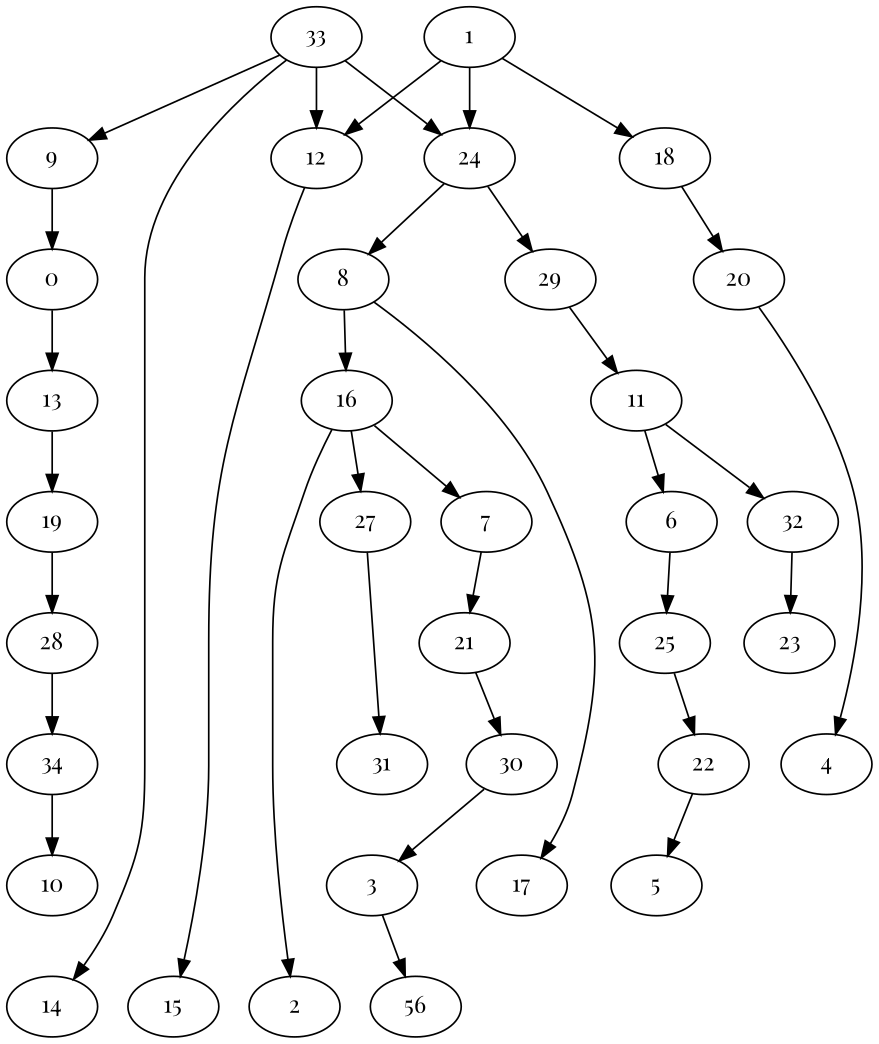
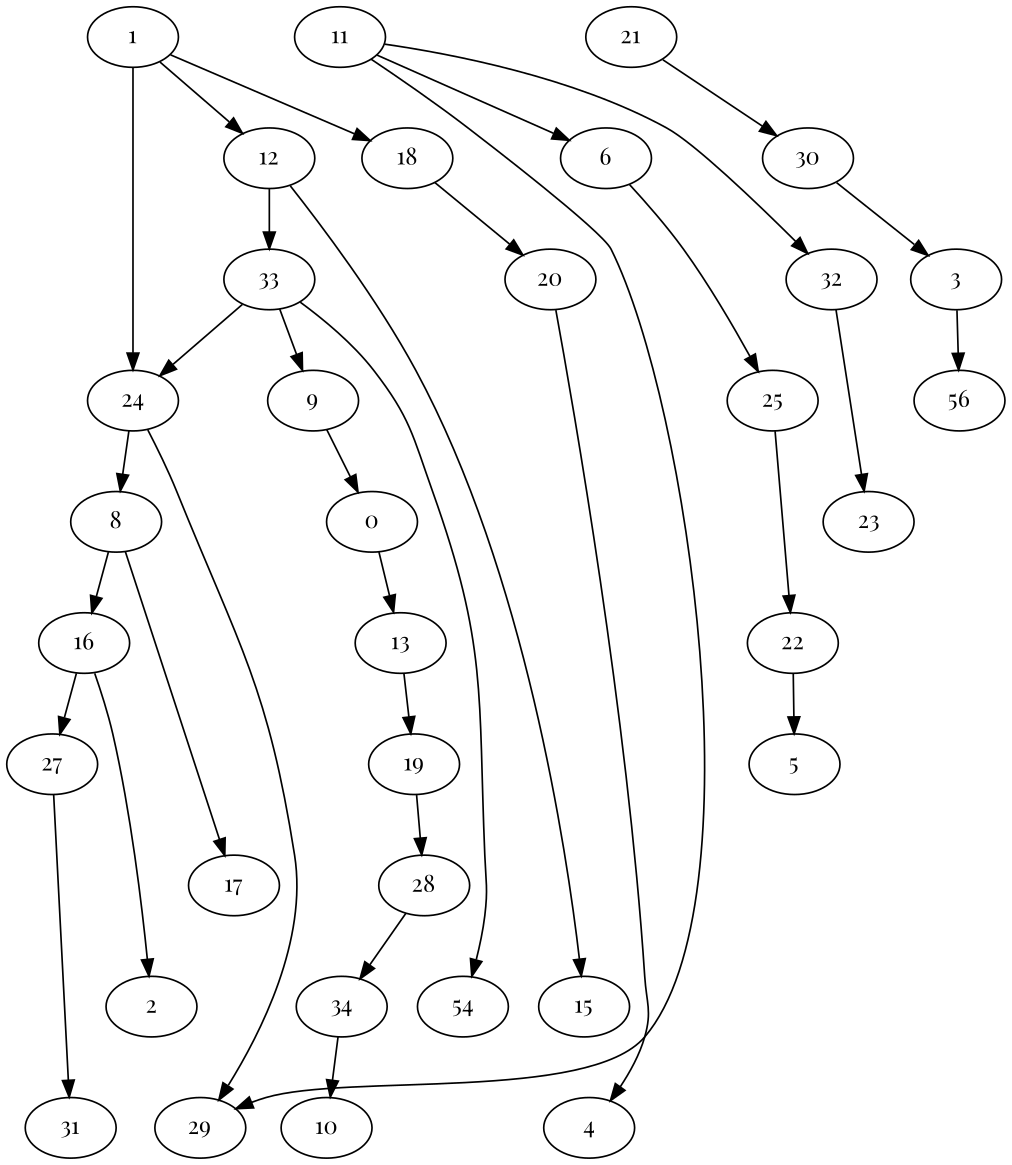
(316, 89) -> (269, 211)
(588, 333) -> (701, 691)
(486, 522) -> none
(52, 1007) -> (463, 1007)
